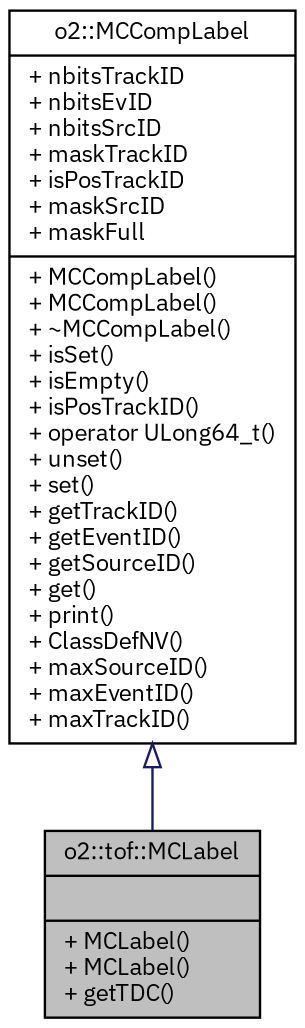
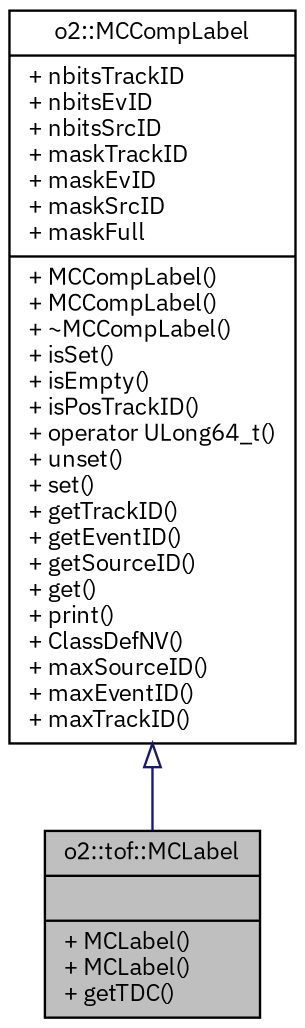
(108, 181) -> (93, 181)
